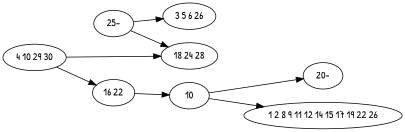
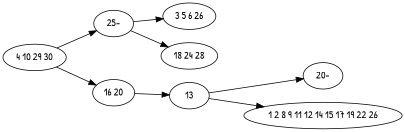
(110, 57) -> (73, 41)
(114, 93) -> (114, 93)
(189, 96) -> (189, 96)
